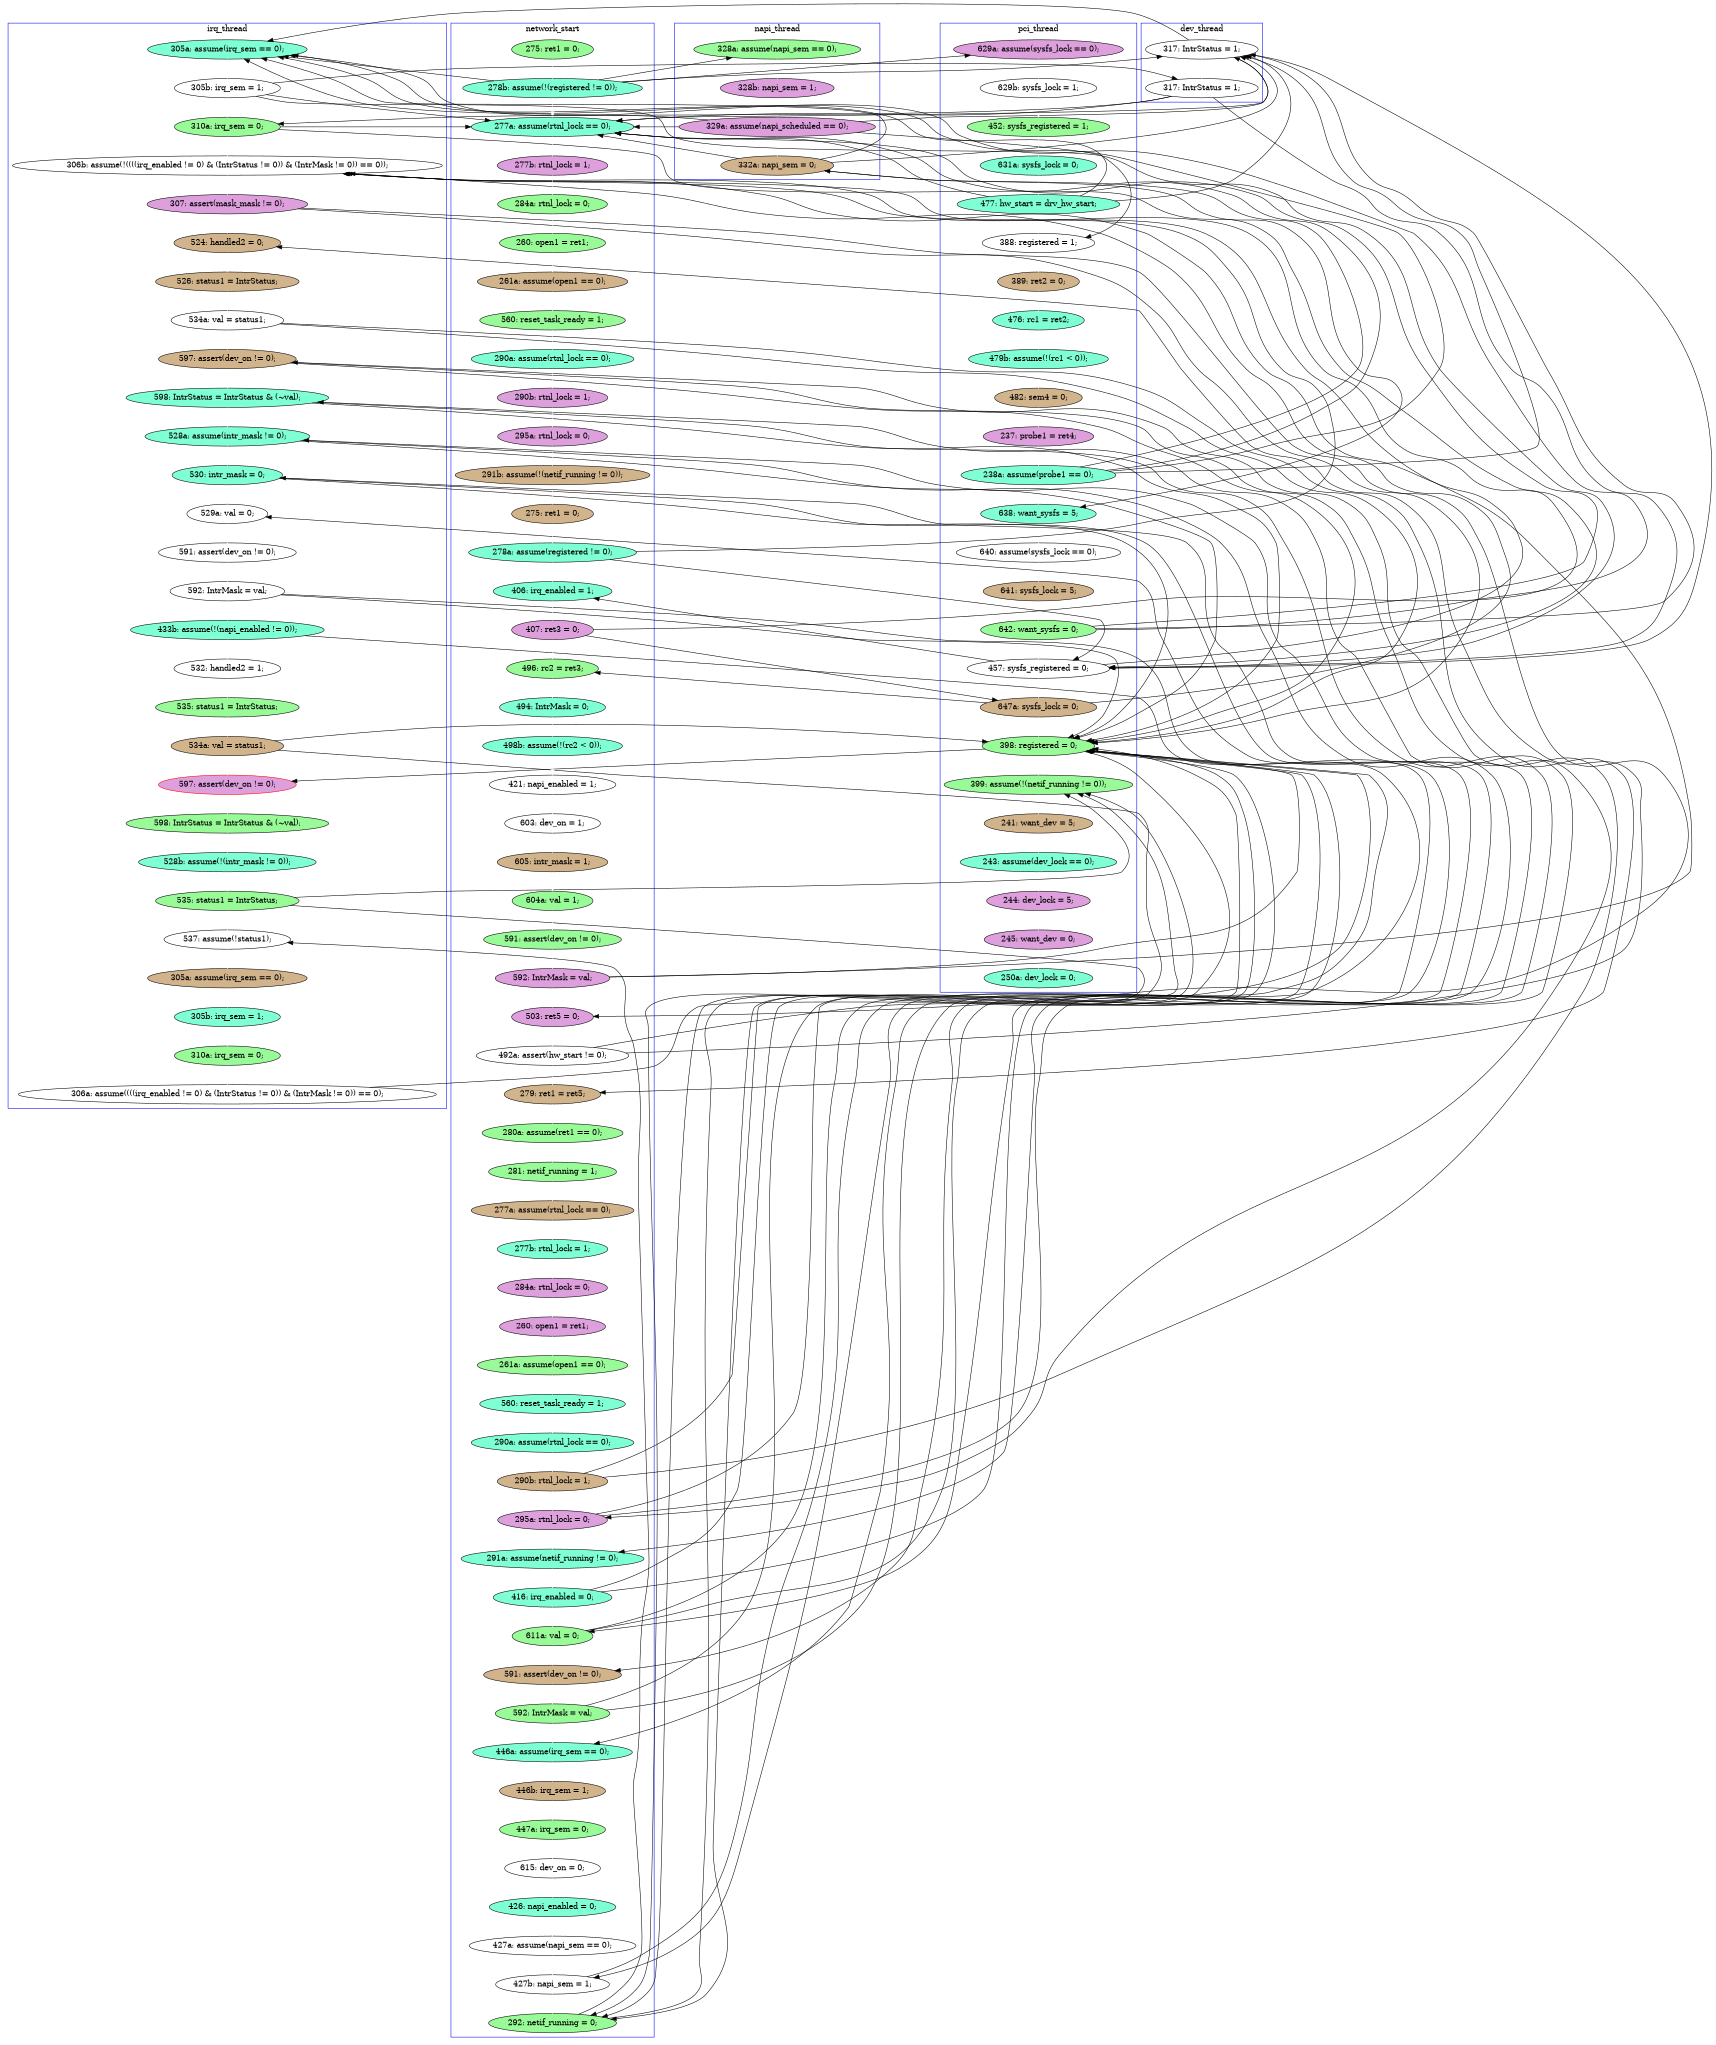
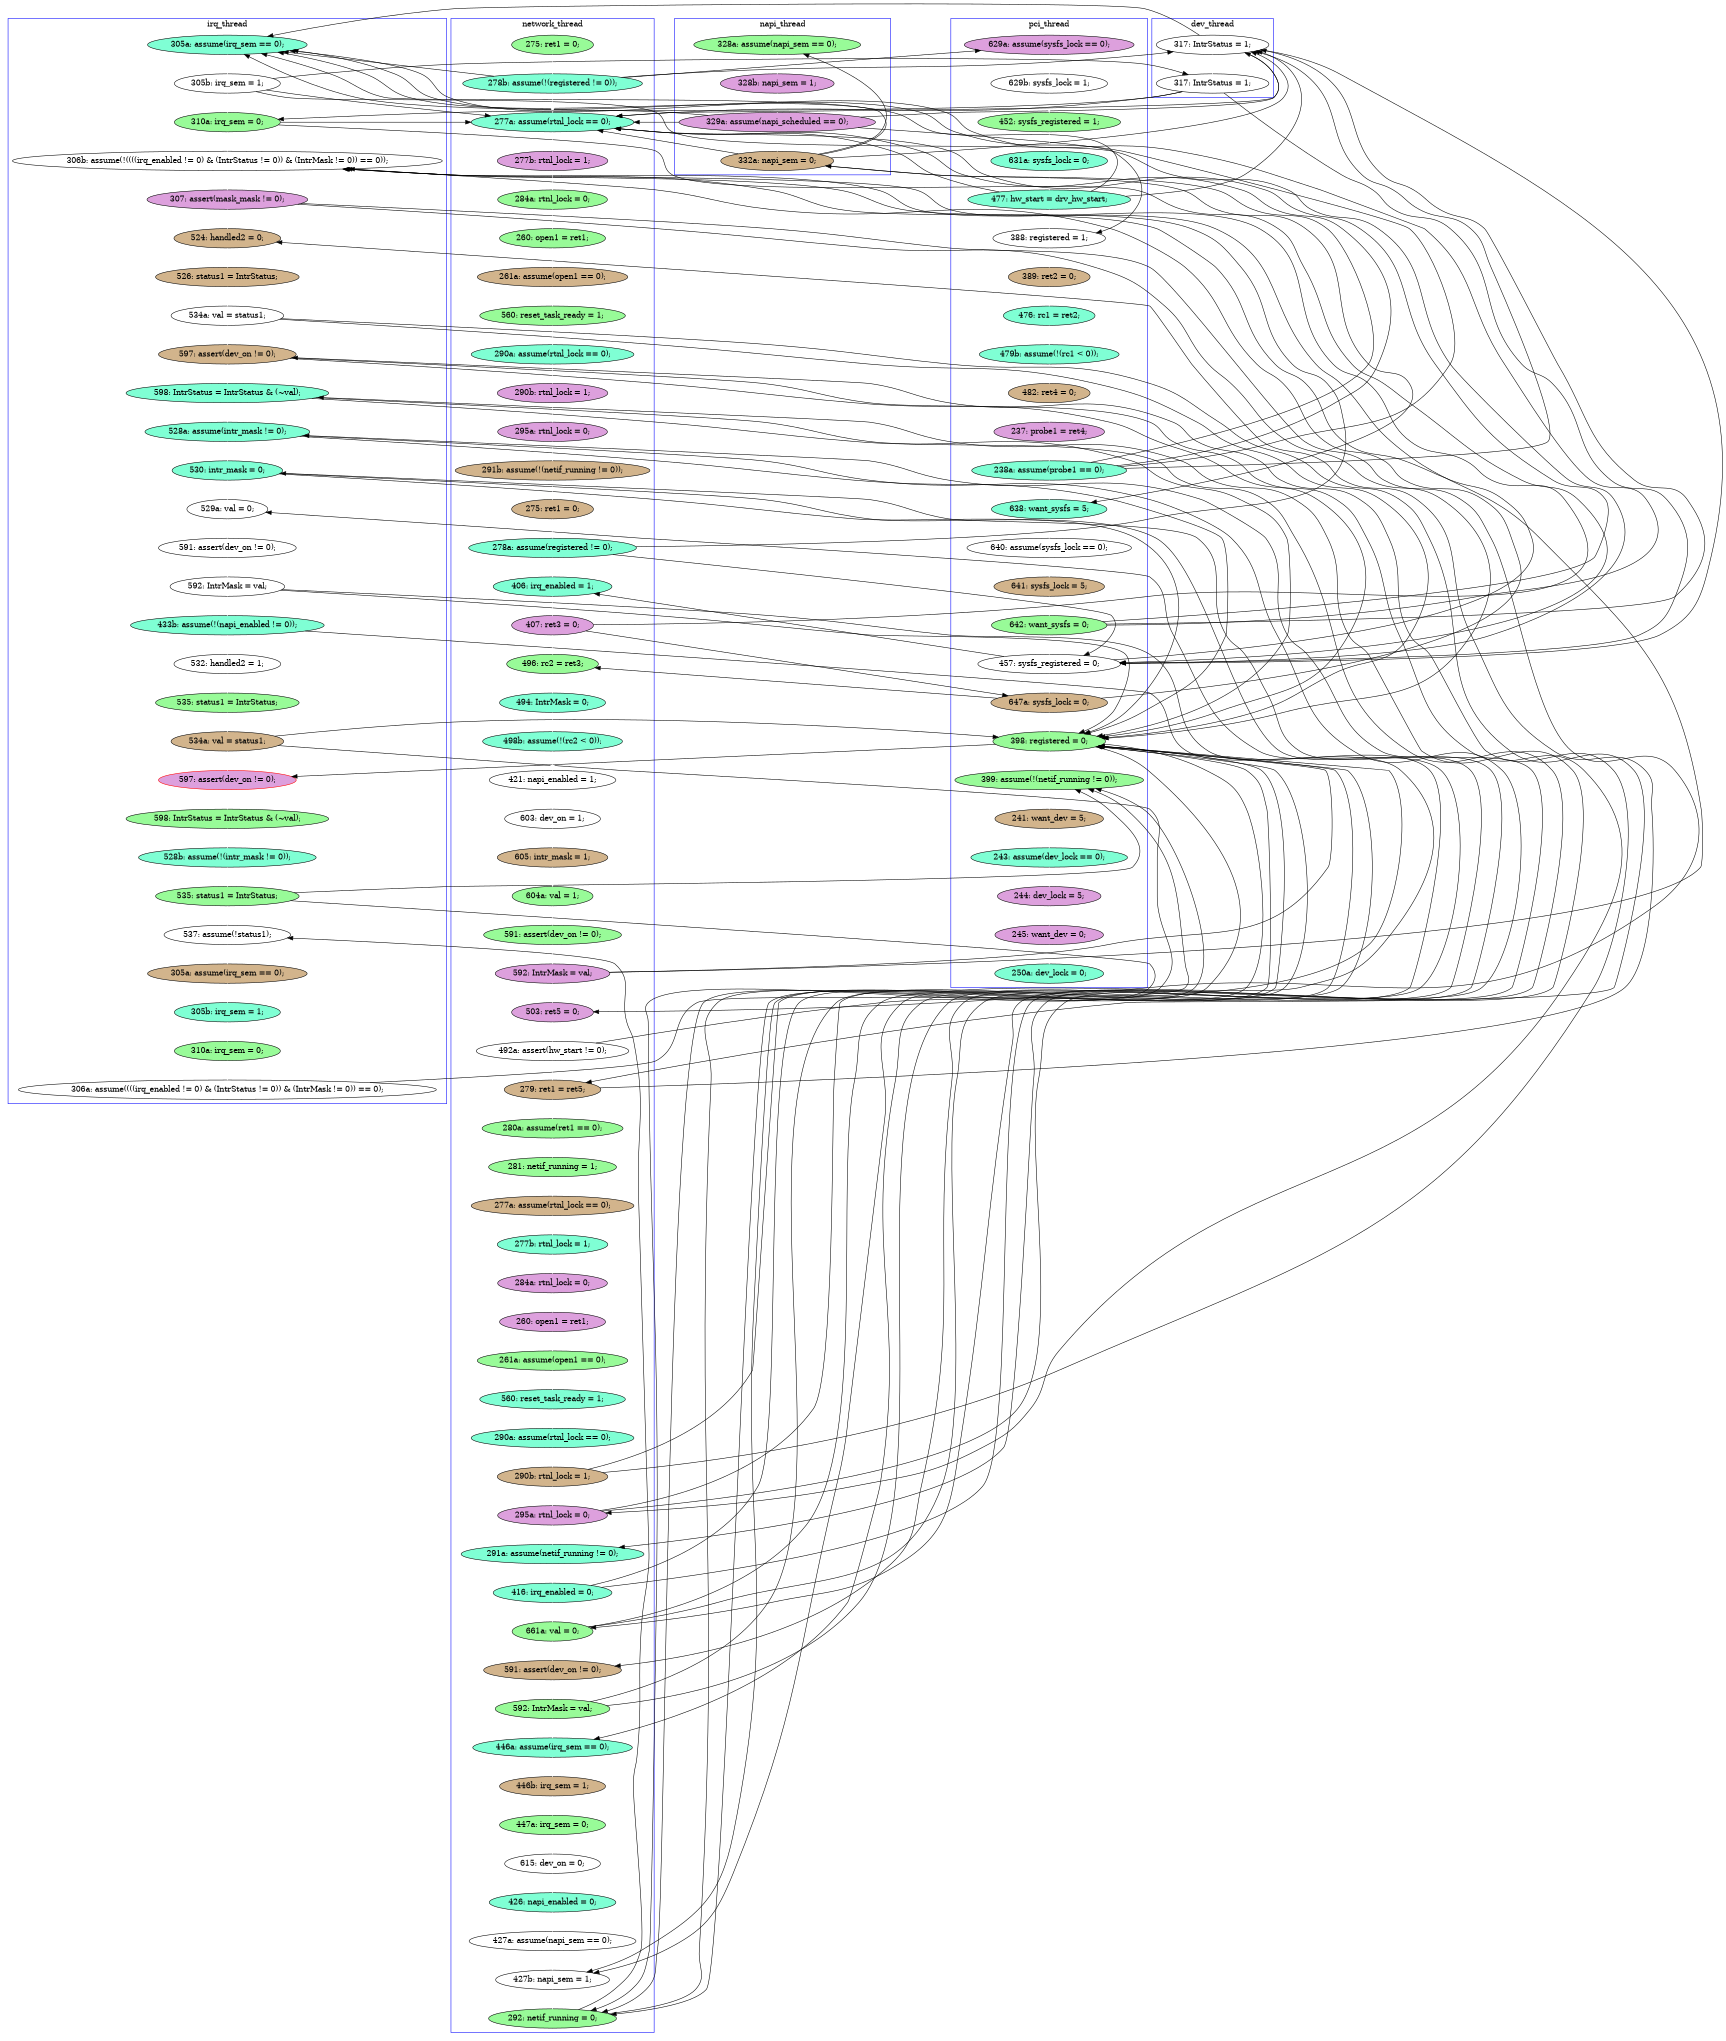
(553, 29) -> (553, 25)
(663, 69) -> (880, 99)
(1038, 398) -> (1049, 393)
(1476, 673) -> (1500, 695)
(858, 1059) -> (764, 1112)
(553, 1636) -> (553, 1631)
